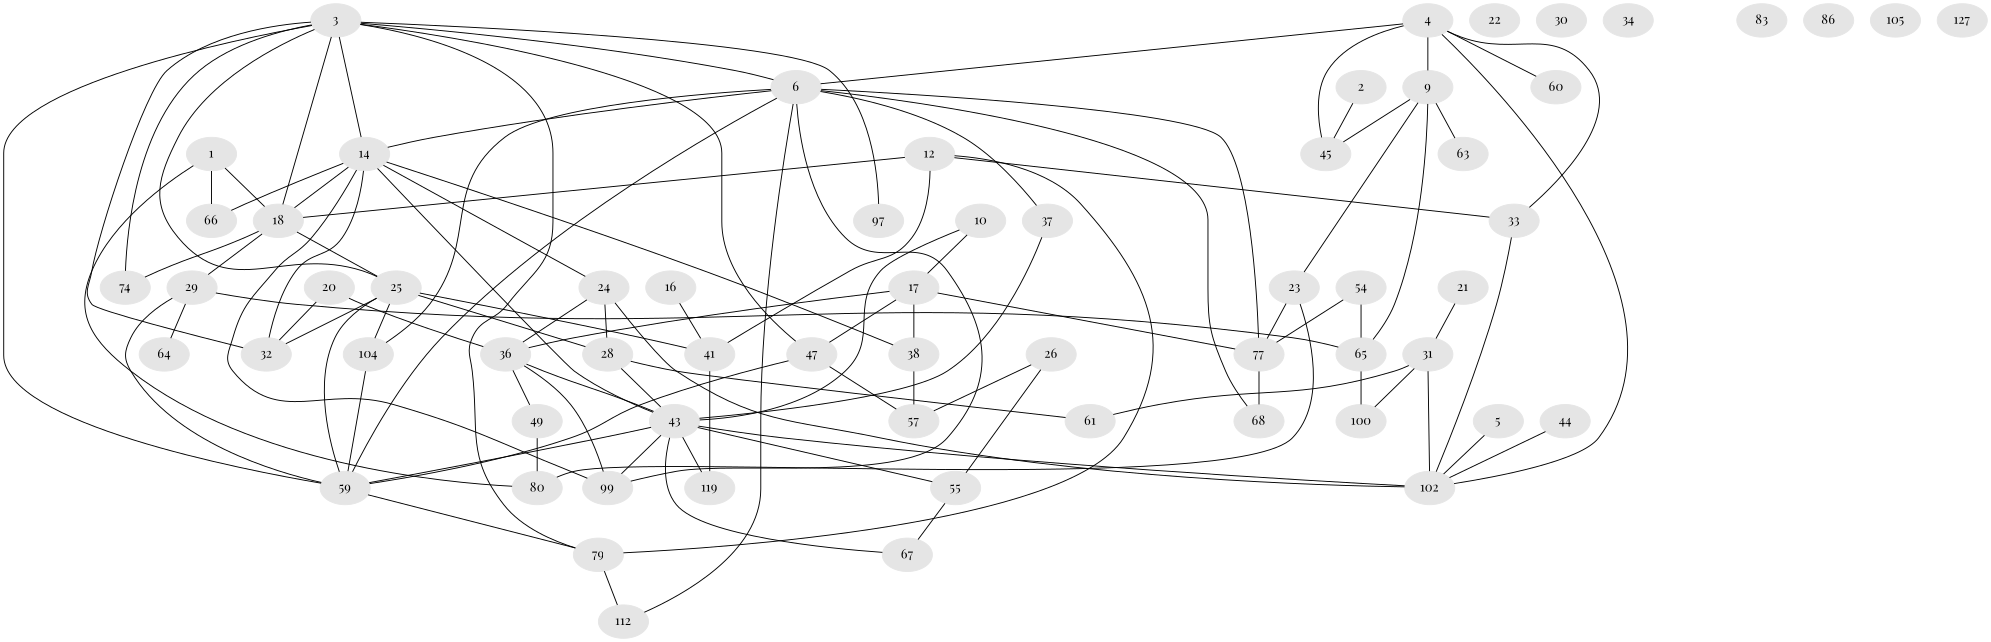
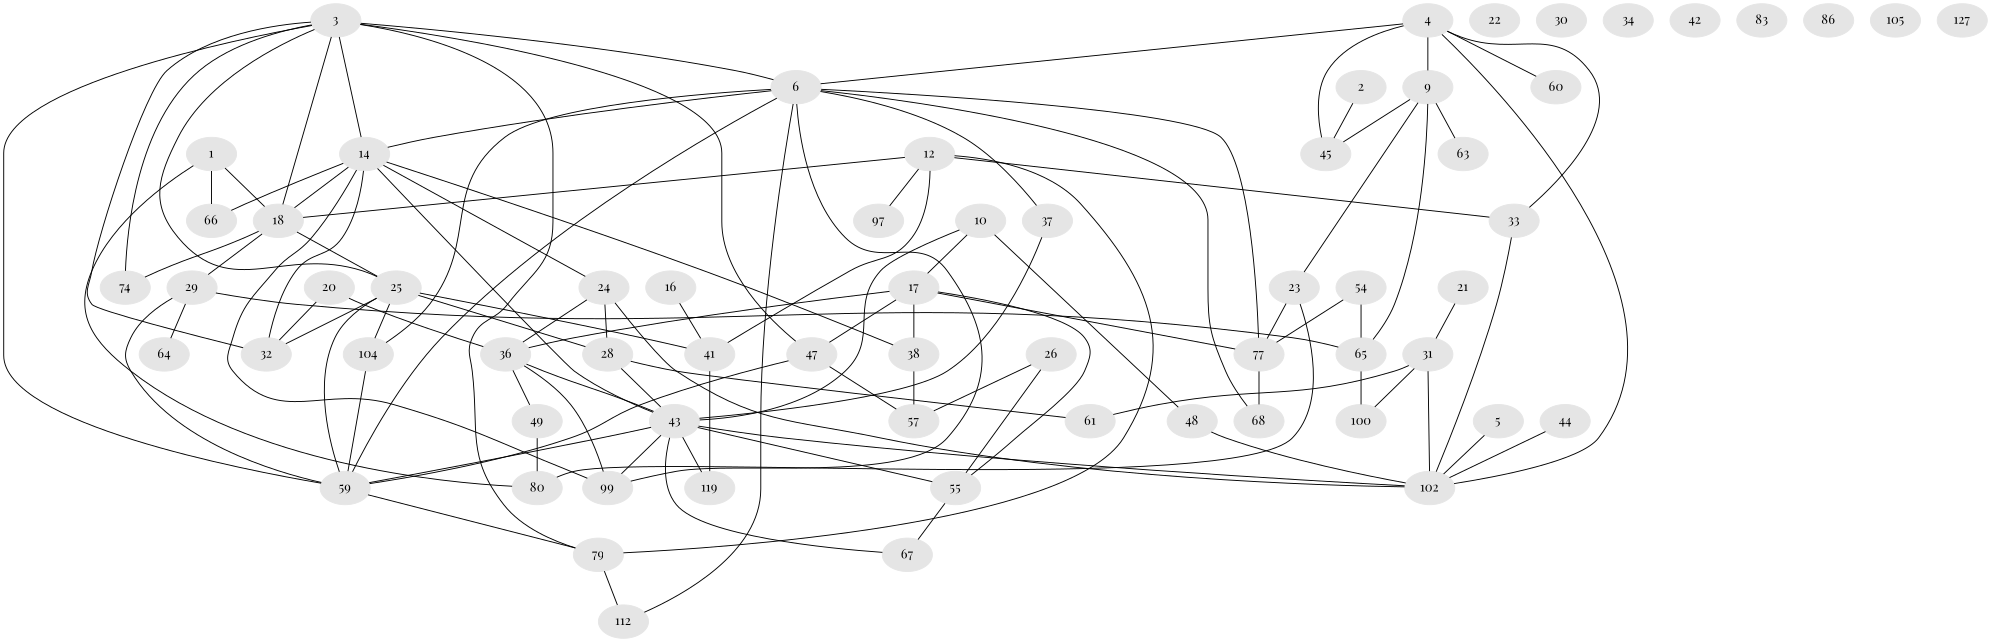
none -> (1695, 20)
(670, 41) -> (904, 187)
none -> (1090, 354)
none -> (1192, 421)
